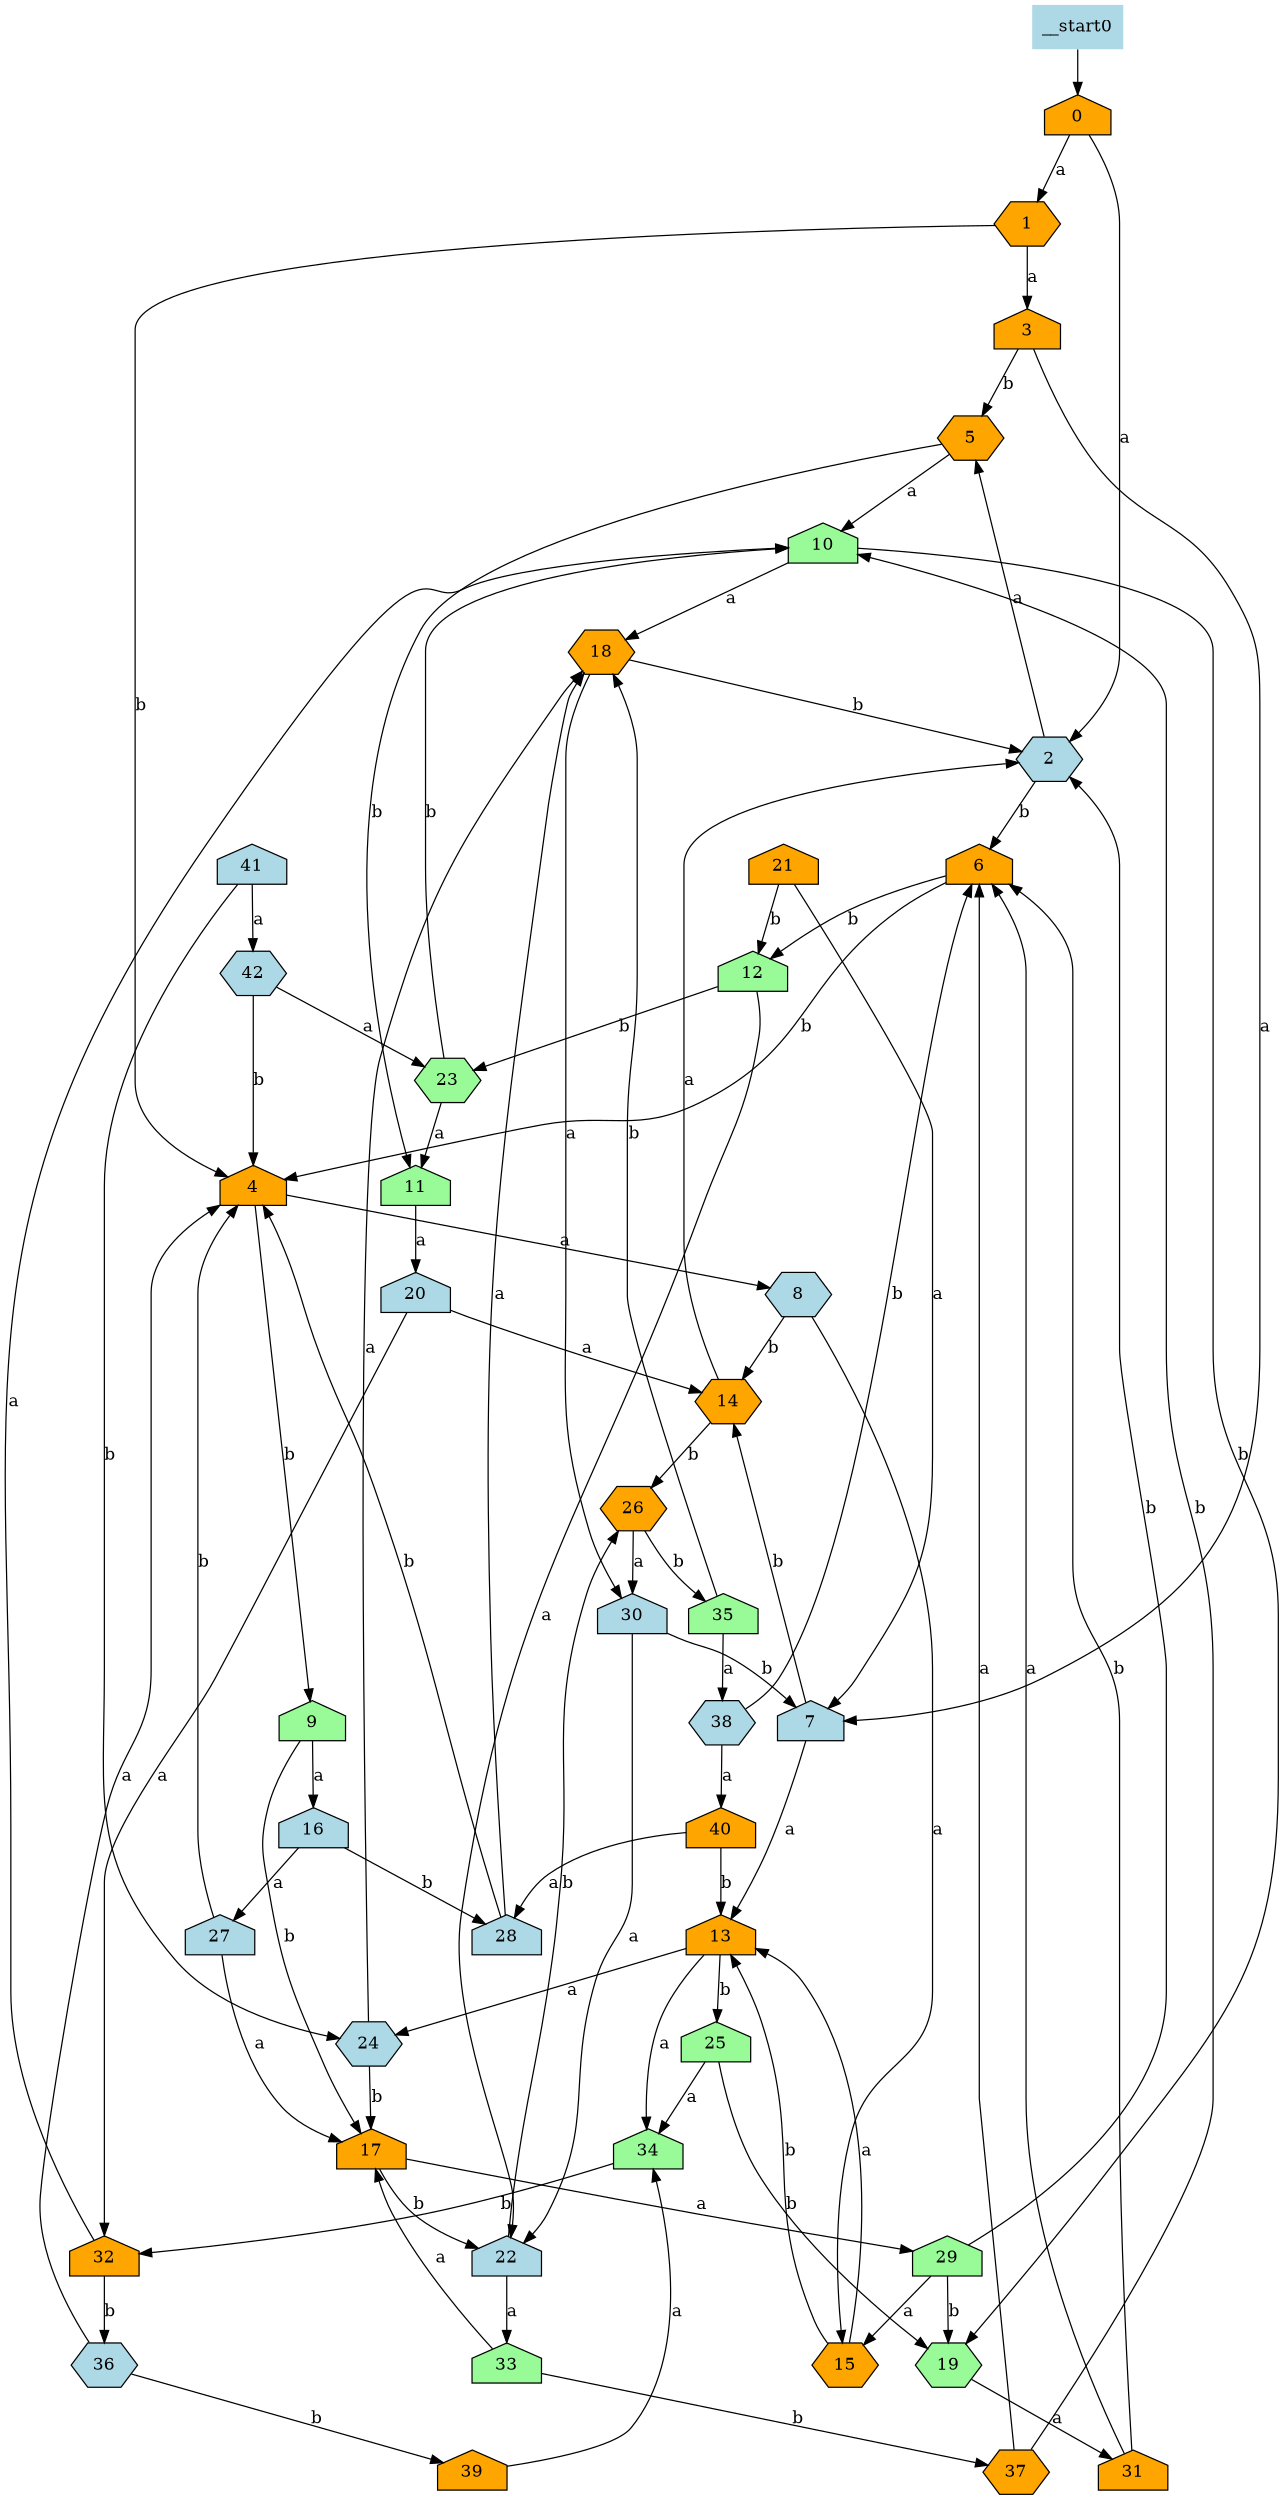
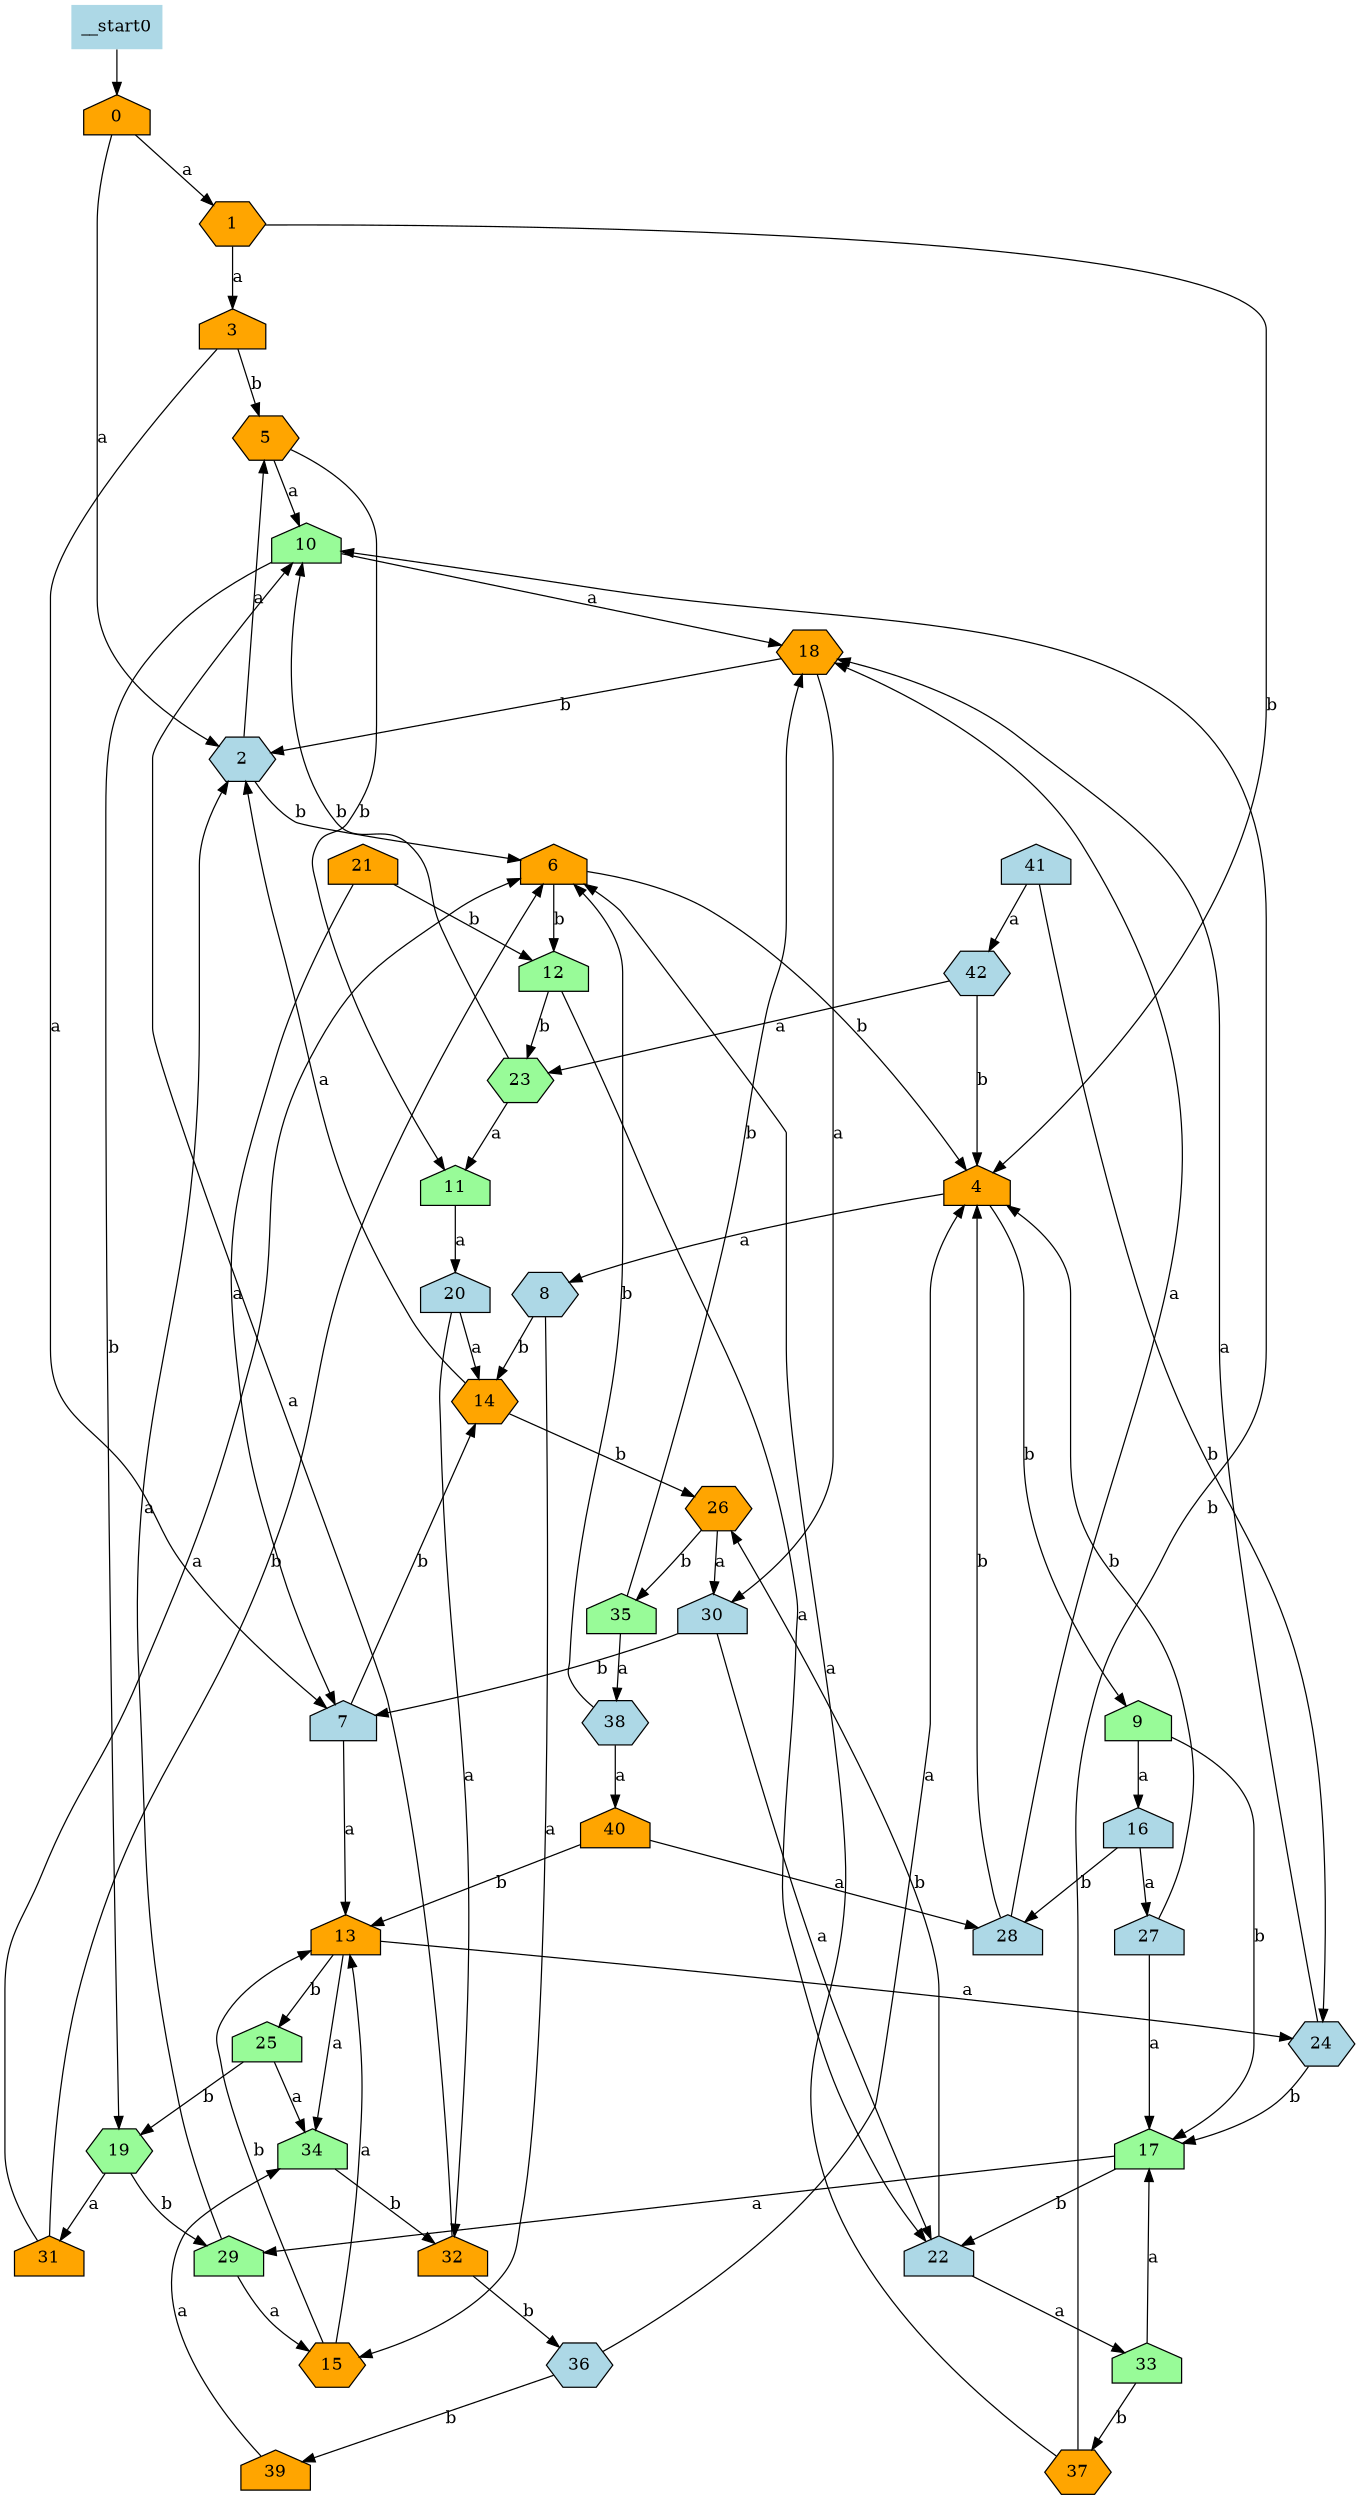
(1152, 1509) -> (150, 1509)
(371, 2151) -> (1149, 2151)
(948, 2303) -> (159, 2211)
